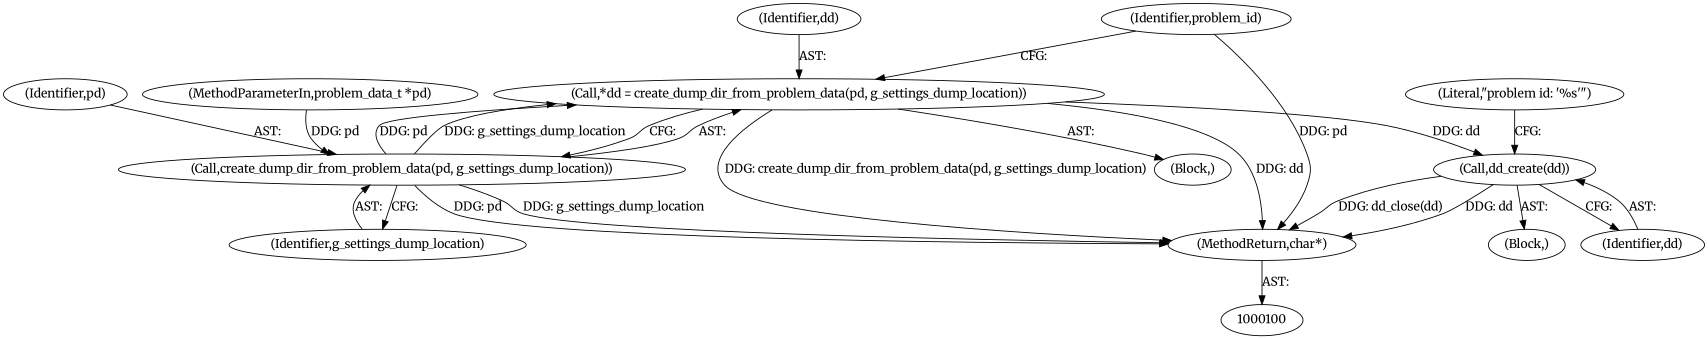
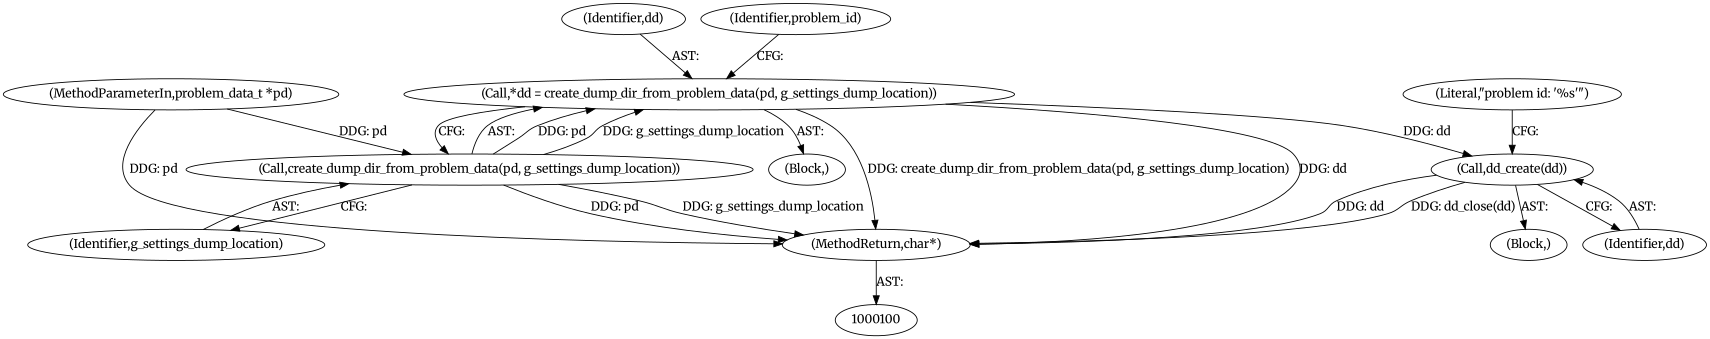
(65, 94) -> none
(1290, 120) -> (405, 233)
